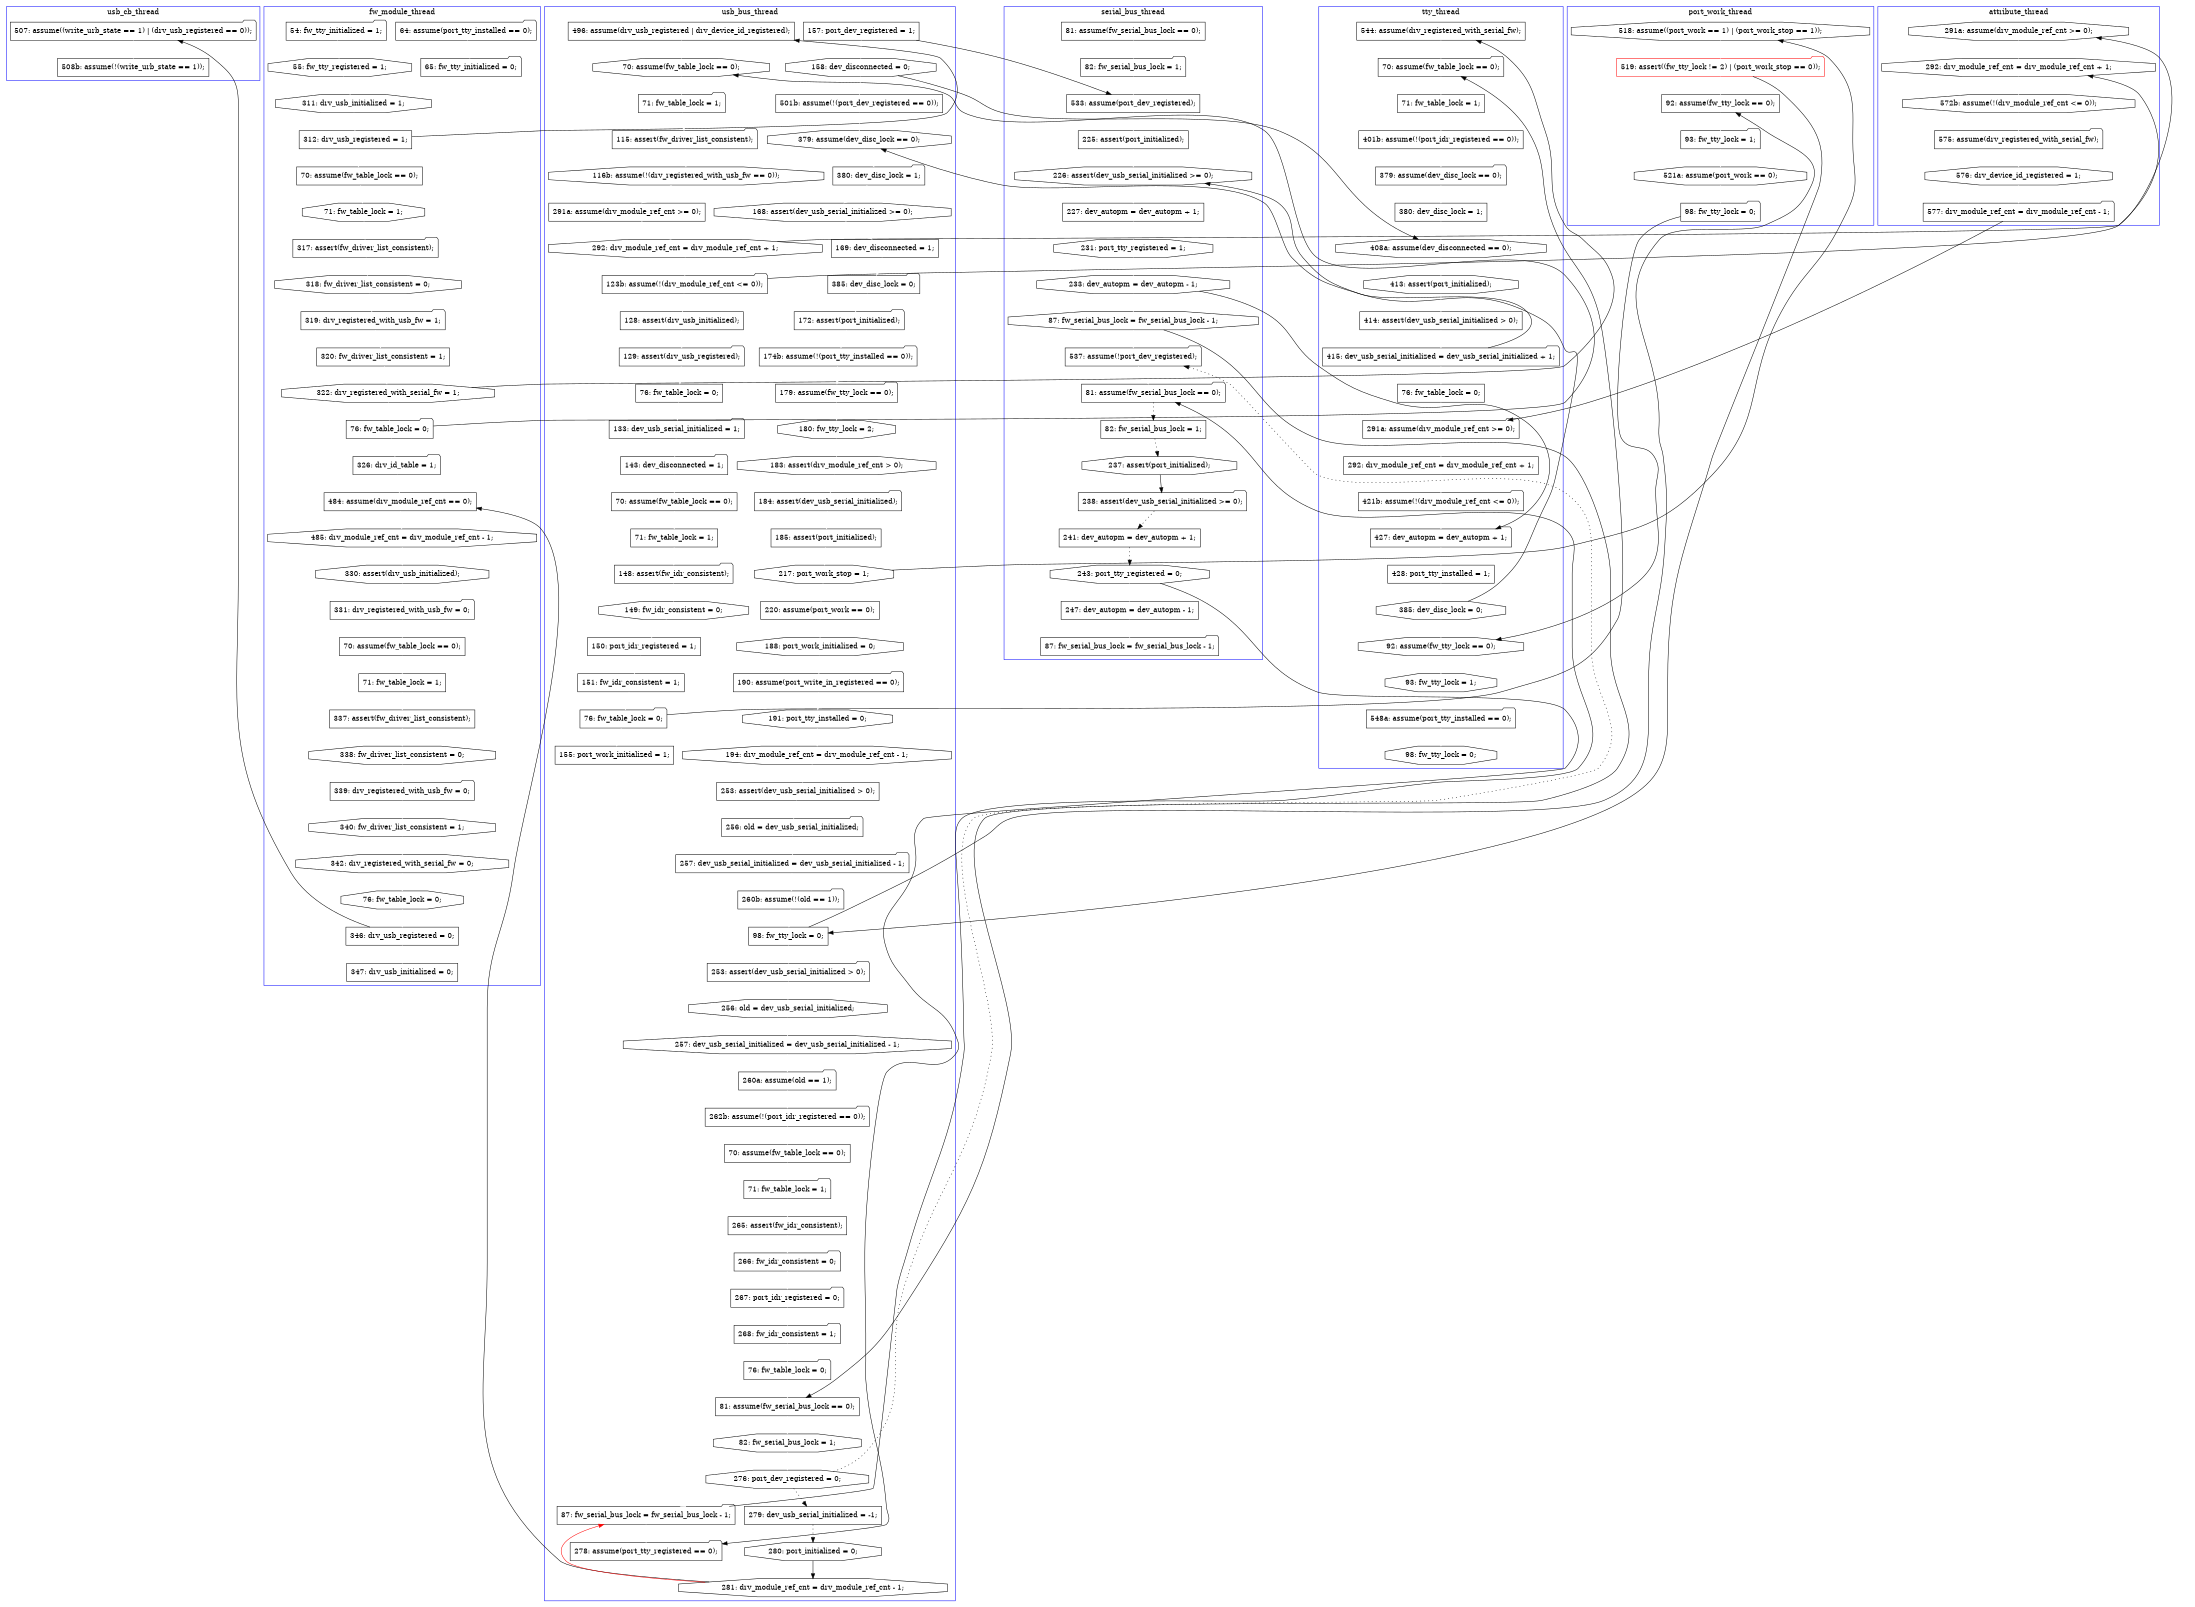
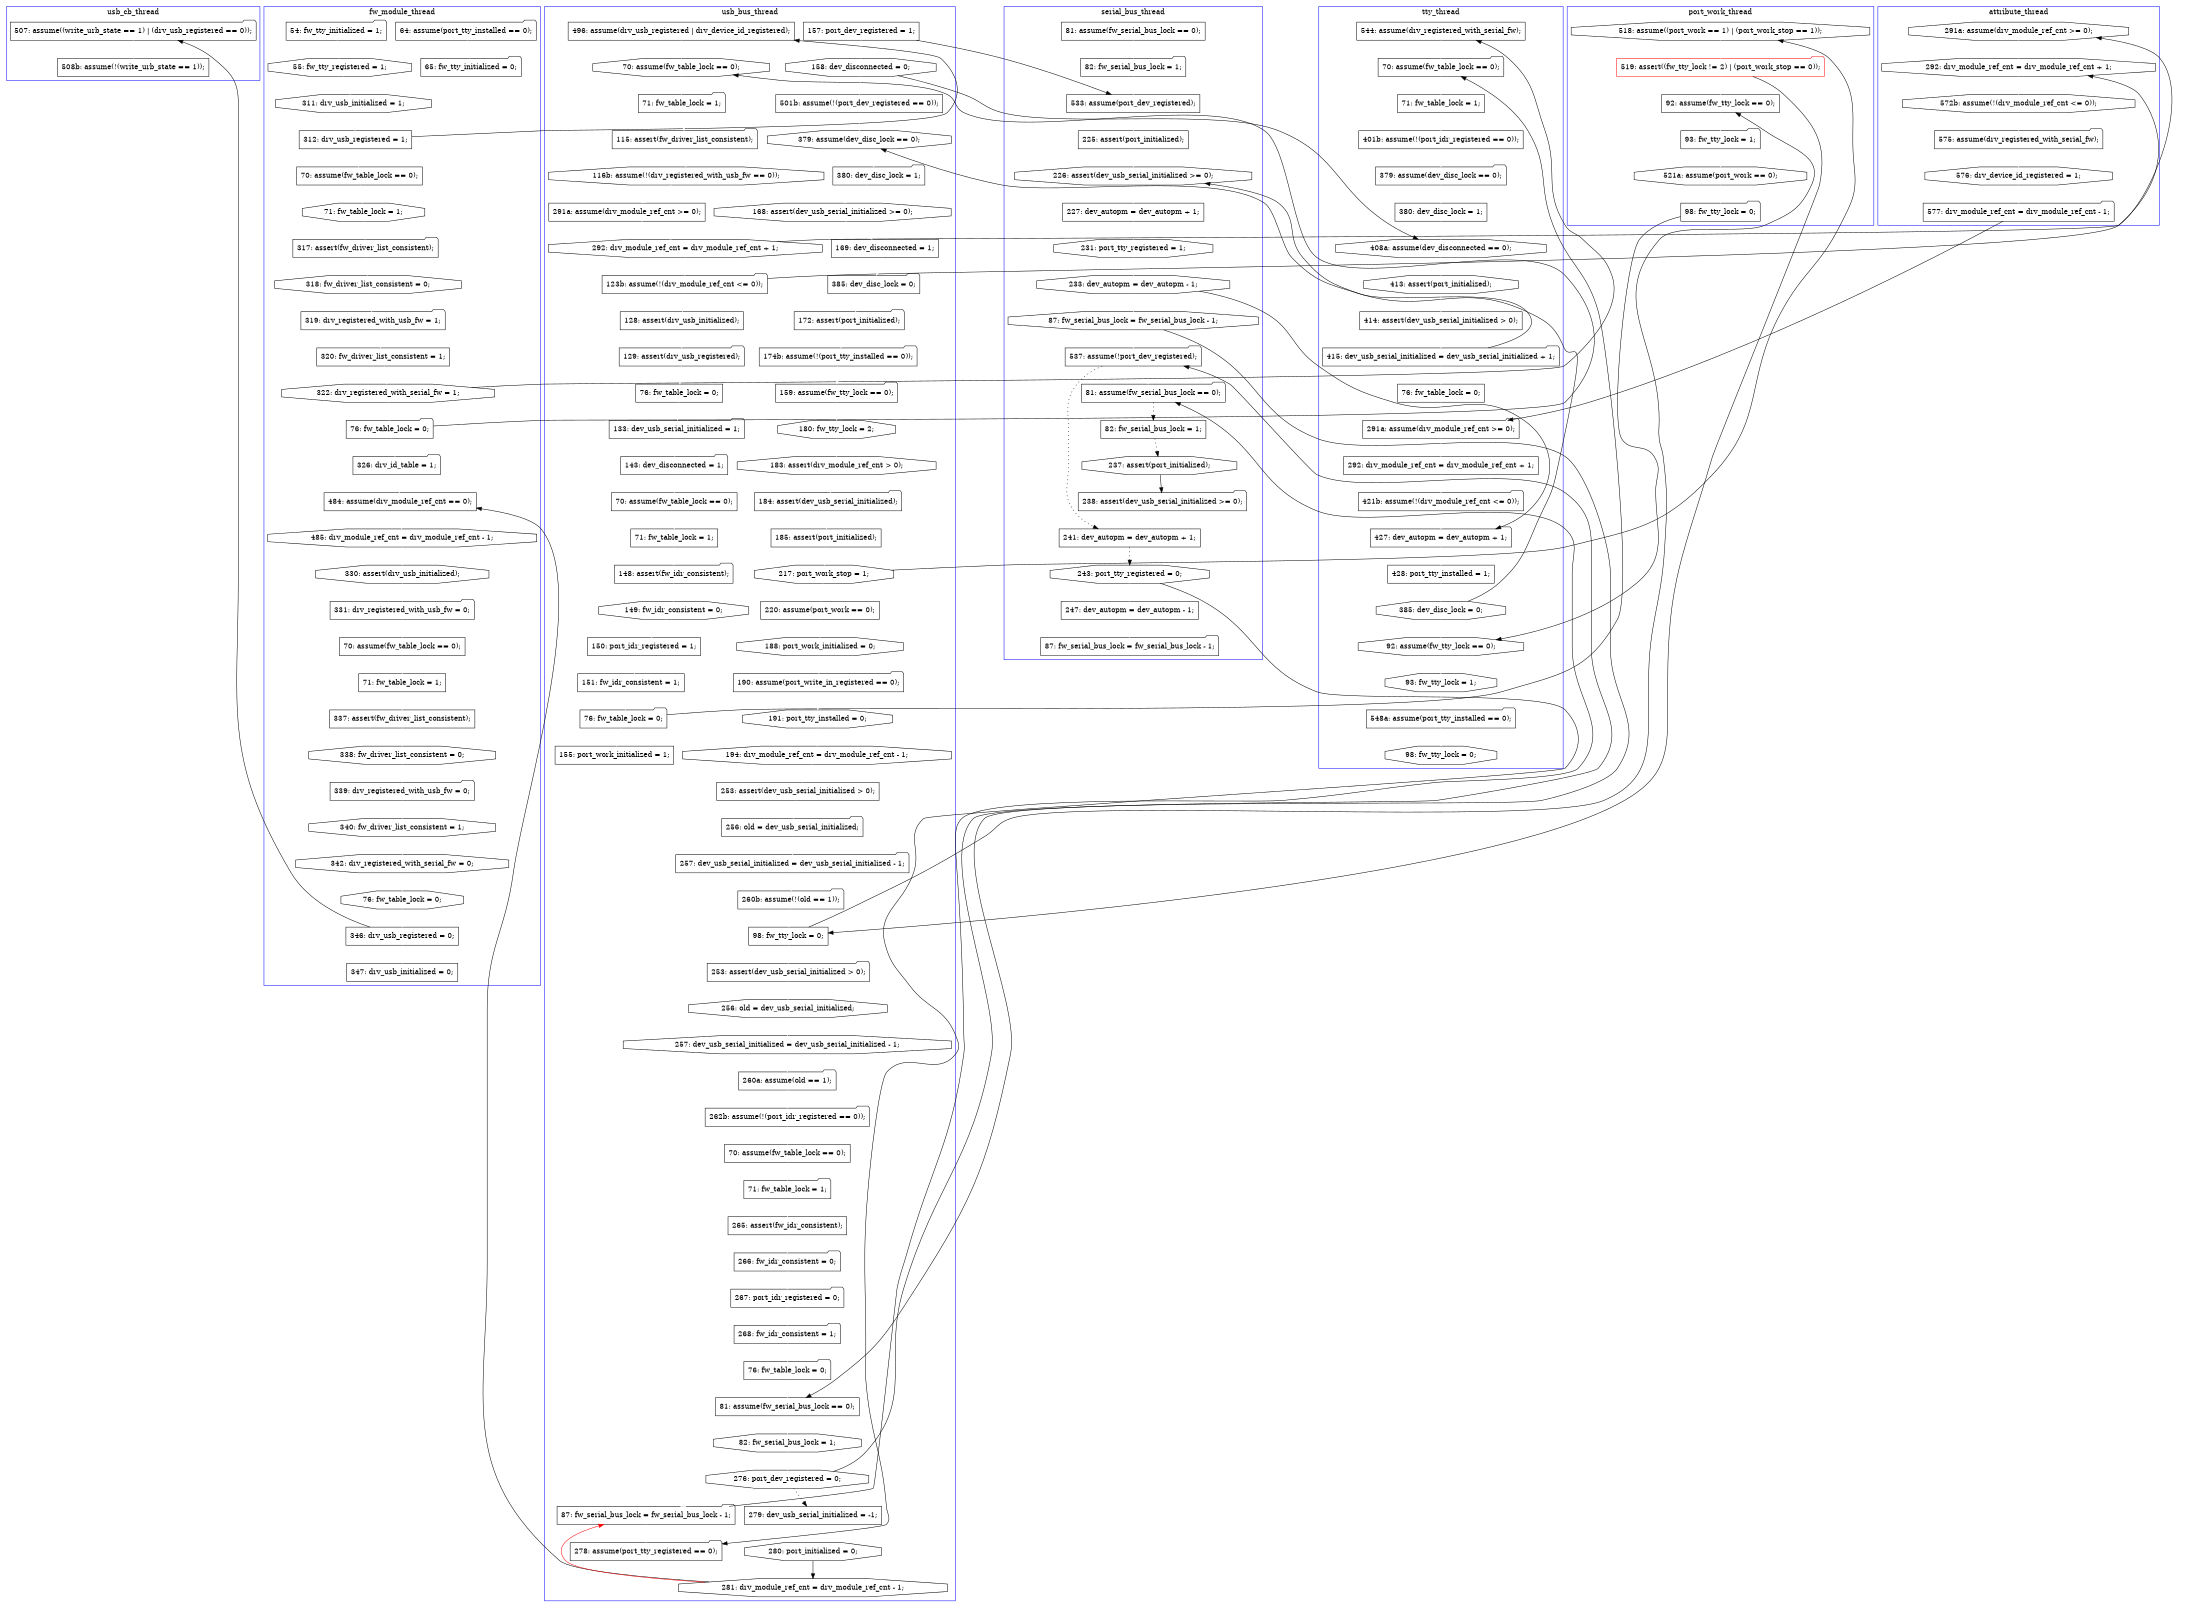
(837, 393) -> (837, 393)
(1148, 518) -> (1068, 444)
(1445, 799) -> (1445, 799)
(813, 1531) -> none
